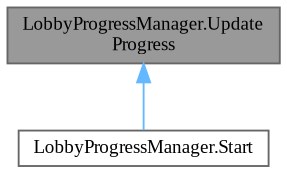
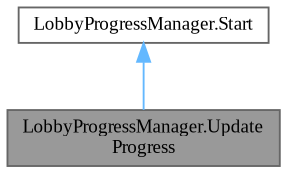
(144, 106) -> (144, 86)
